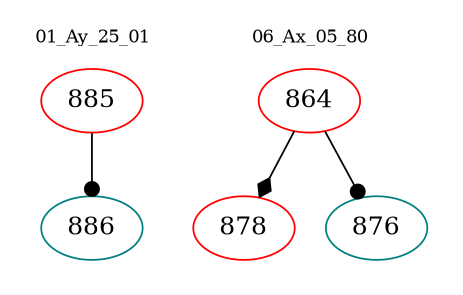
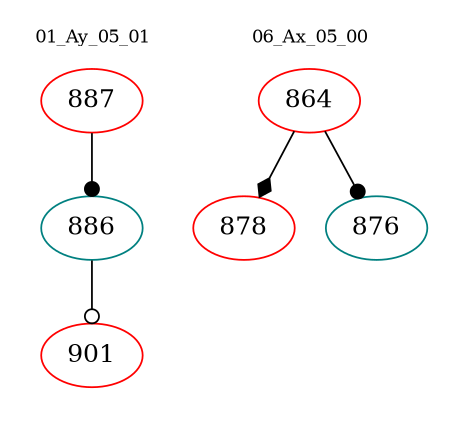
(93, 38) -> (93, 38)
(310, 38) -> (310, 38)
(92, 101) -> (92, 101)
none -> (92, 355)
